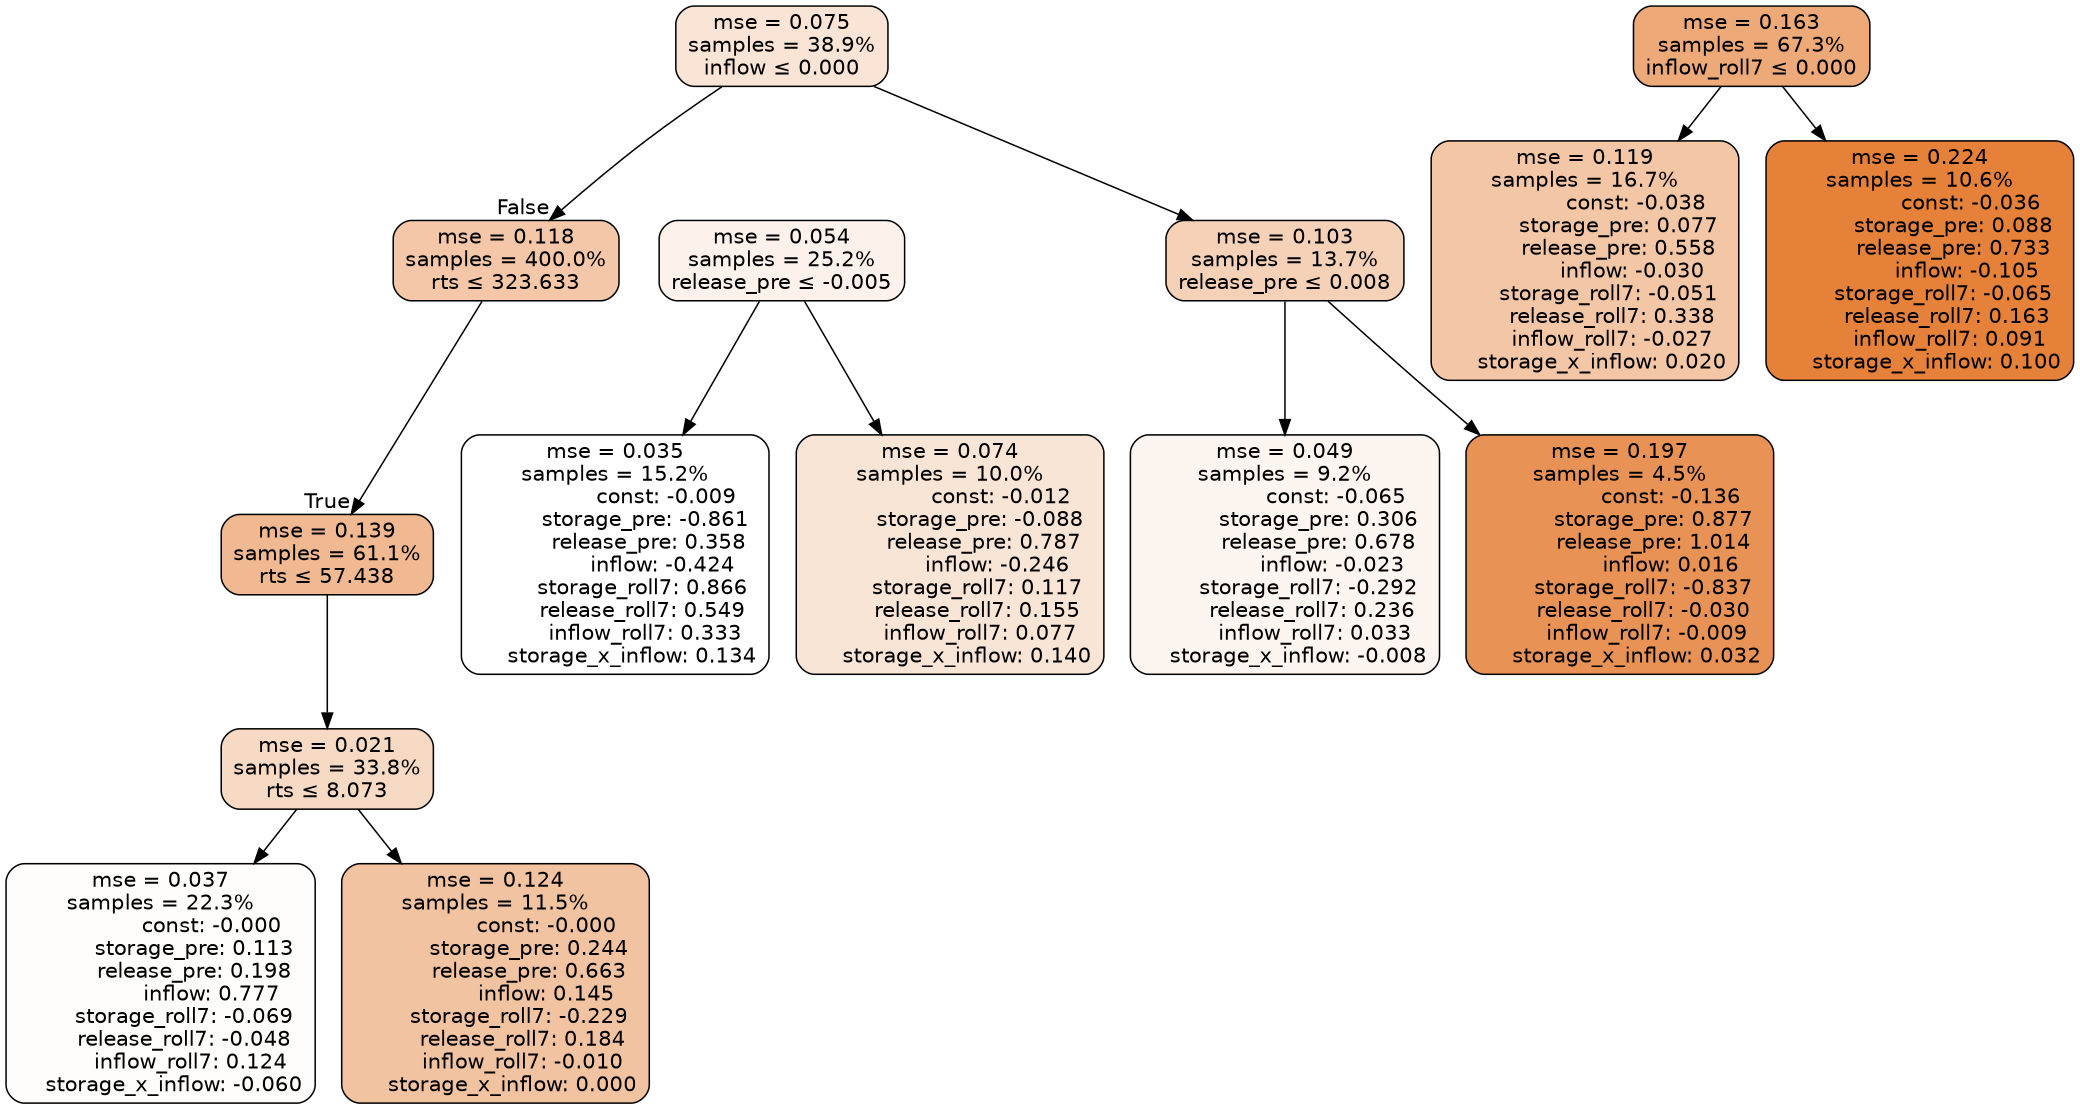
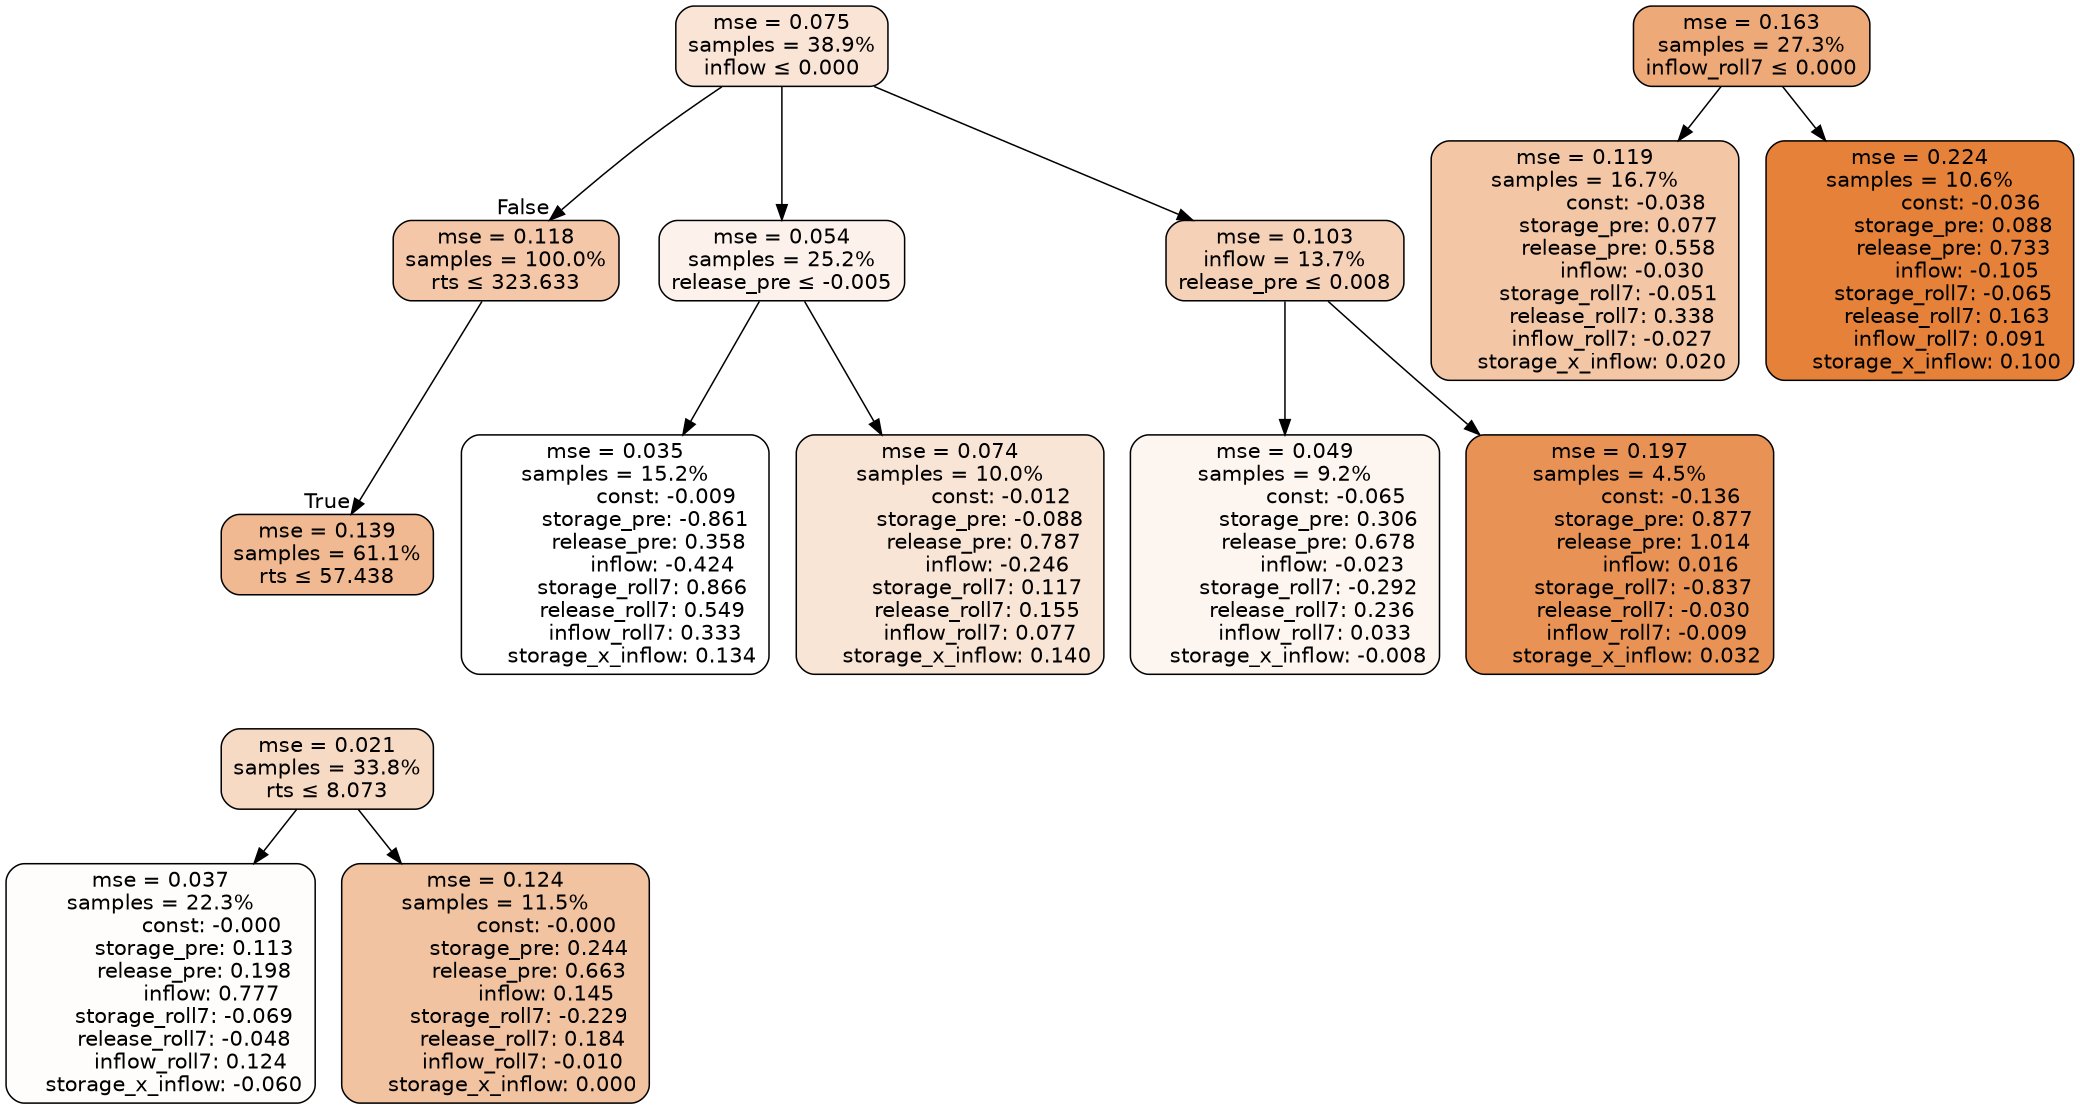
(1752, 46) -> (1752, 46)
none -> (782, 145)
(506, 261) -> (506, 261)
(1285, 261) -> (1285, 261)
(327, 654) -> none
